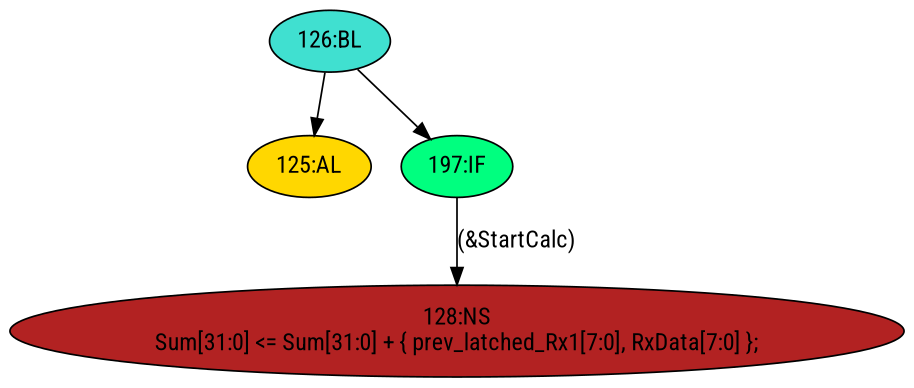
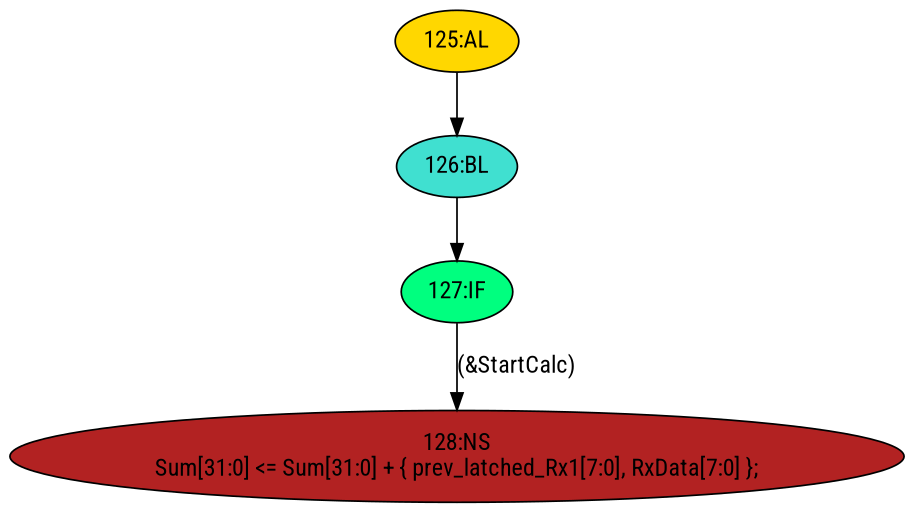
(321, 95) -> (457, 95)
(457, 167) -> (457, 292)
